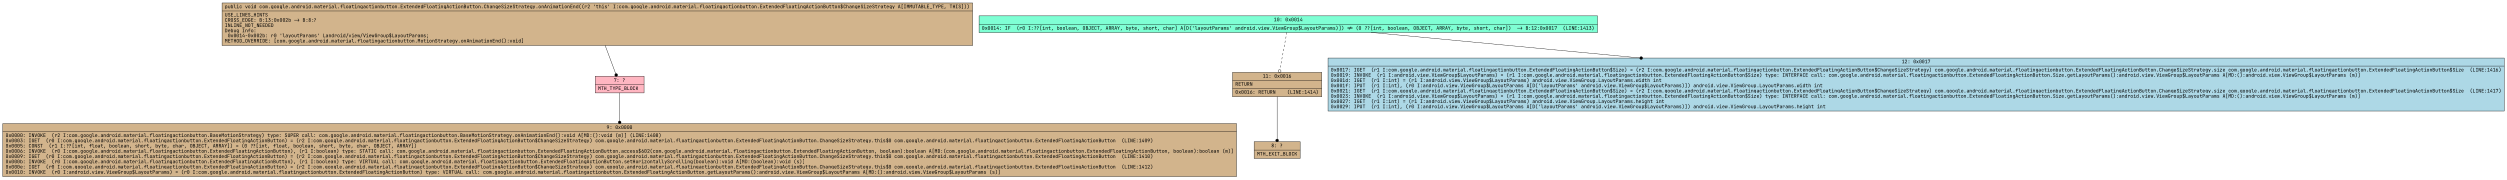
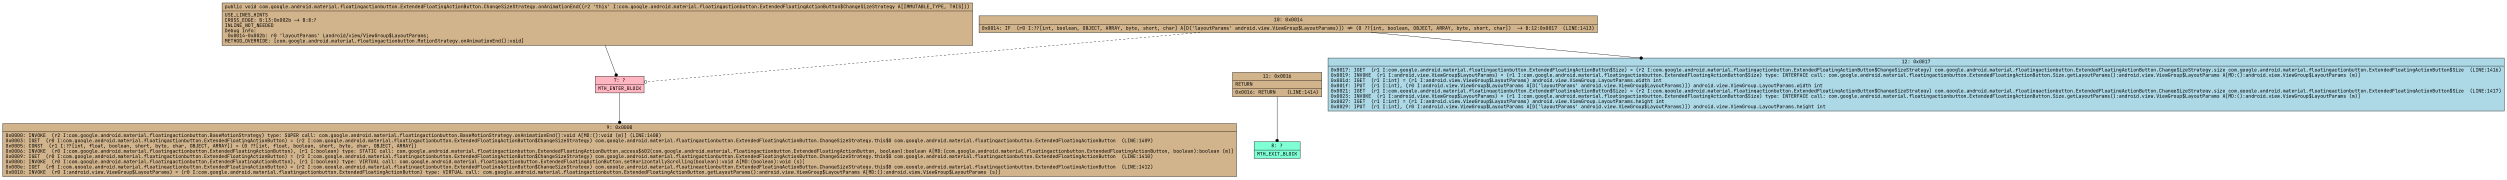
(1288, 24) -> (1288, 24)
(1283, 51) -> (924, 57)
(618, 89) -> (620, 89)
(1277, 150) -> (1277, 150)
